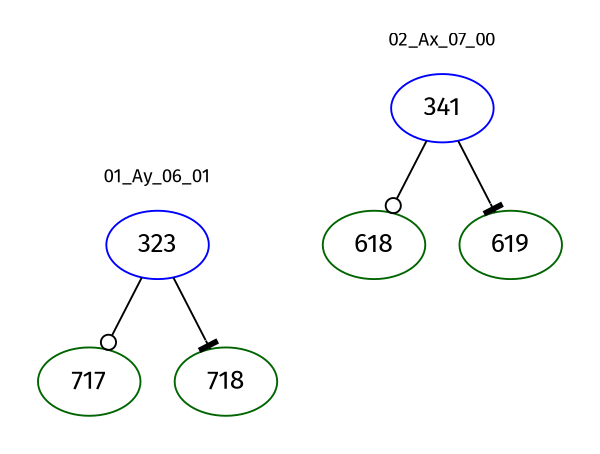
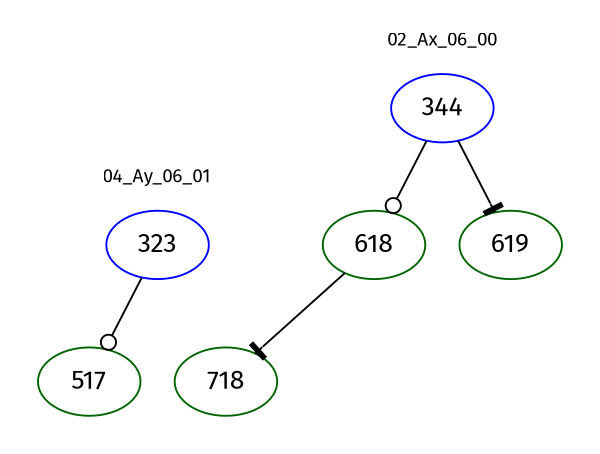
(442, 41) -> (442, 41)
(442, 108) -> (442, 108)
(158, 178) -> (158, 178)
(190, 309) -> (306, 308)
(89, 382) -> (89, 382)
